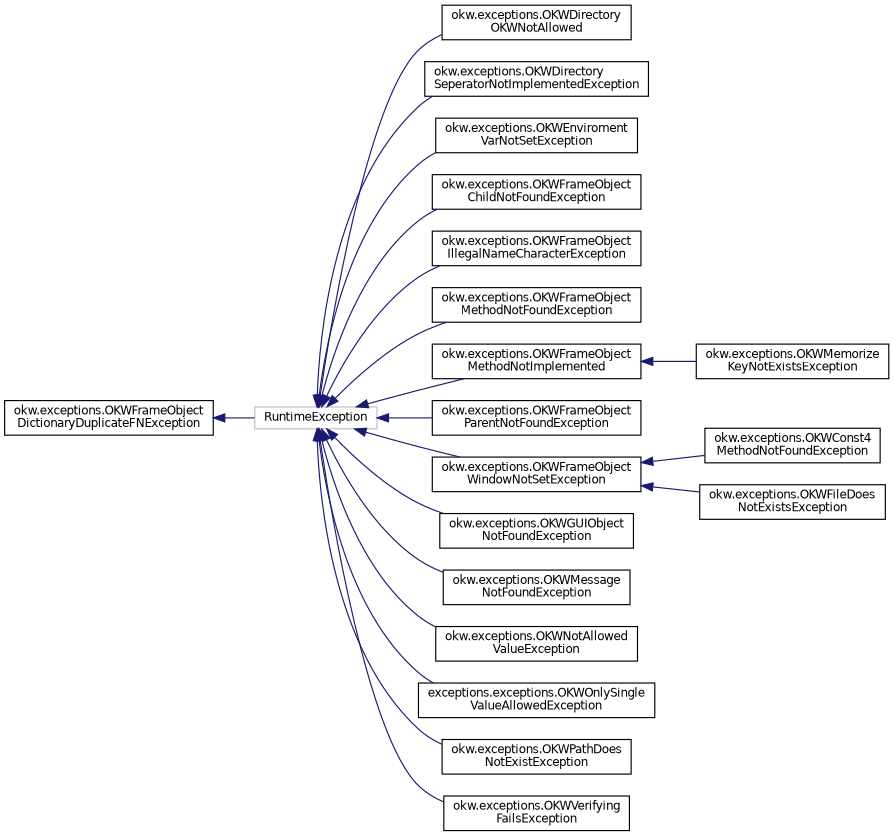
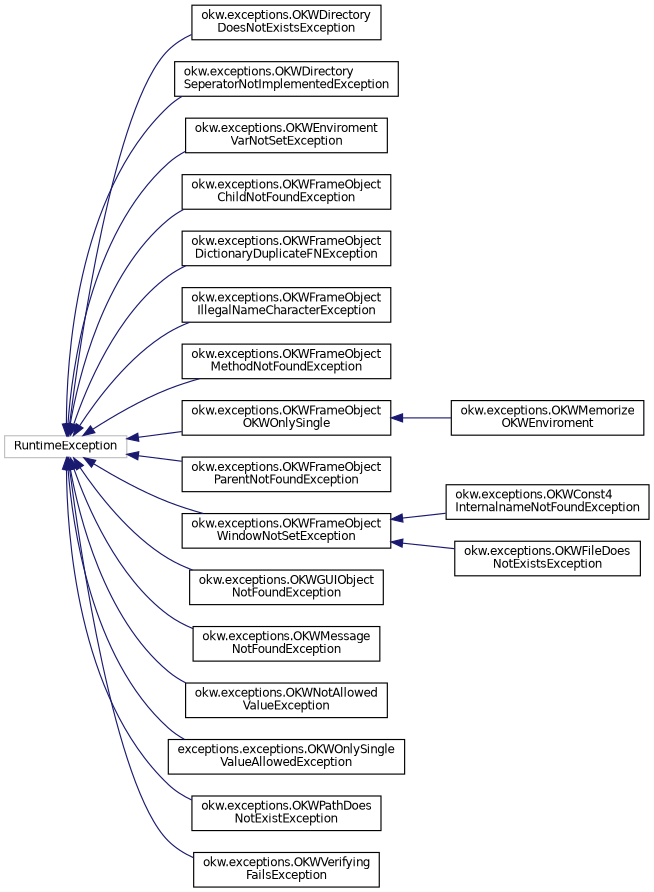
(537, 22) -> (286, 22)
(537, 361) -> (286, 418)
(793, 361) -> (548, 418)
(240, 418) -> (116, 335)
(793, 446) -> (548, 502)
